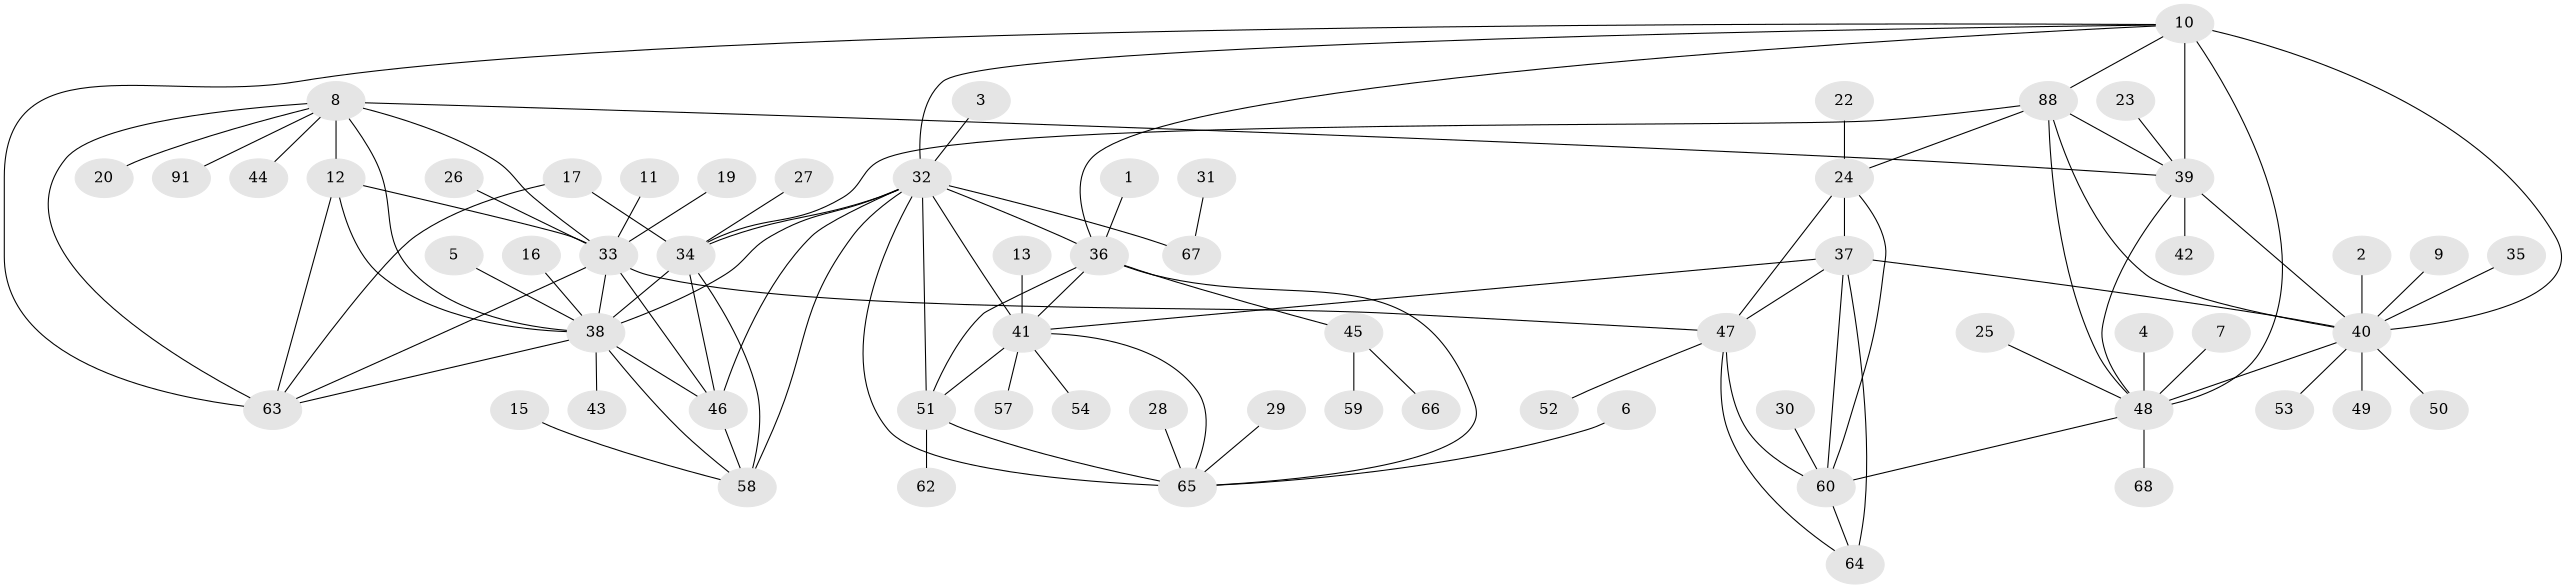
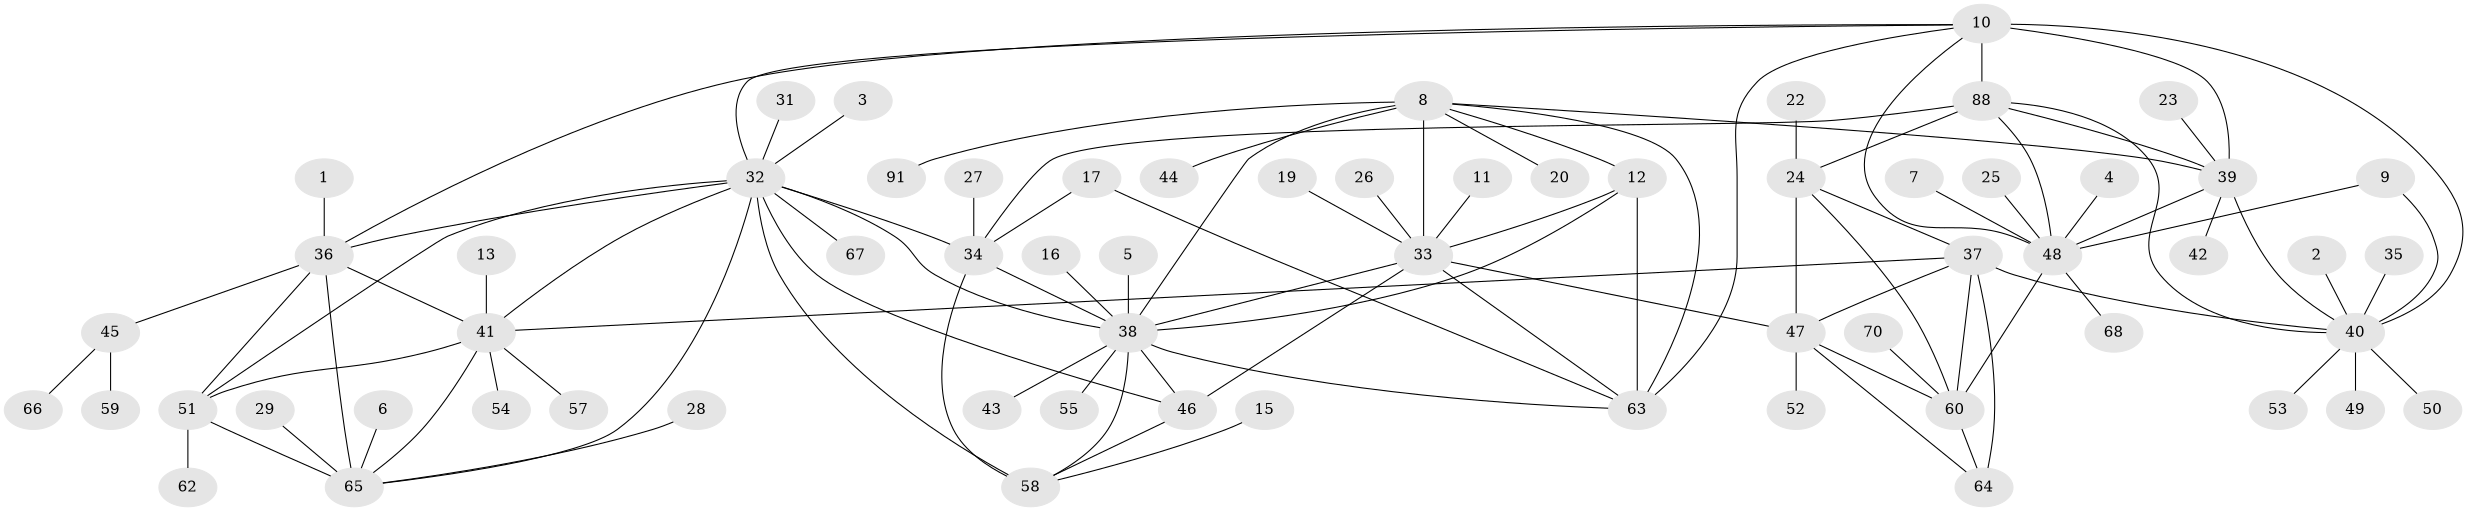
(1199, 217) -> (771, 140)
(702, 333) -> none
(2253, 372) -> (2226, 215)
none -> (1069, 410)
(1785, 410) -> (1873, 333)
